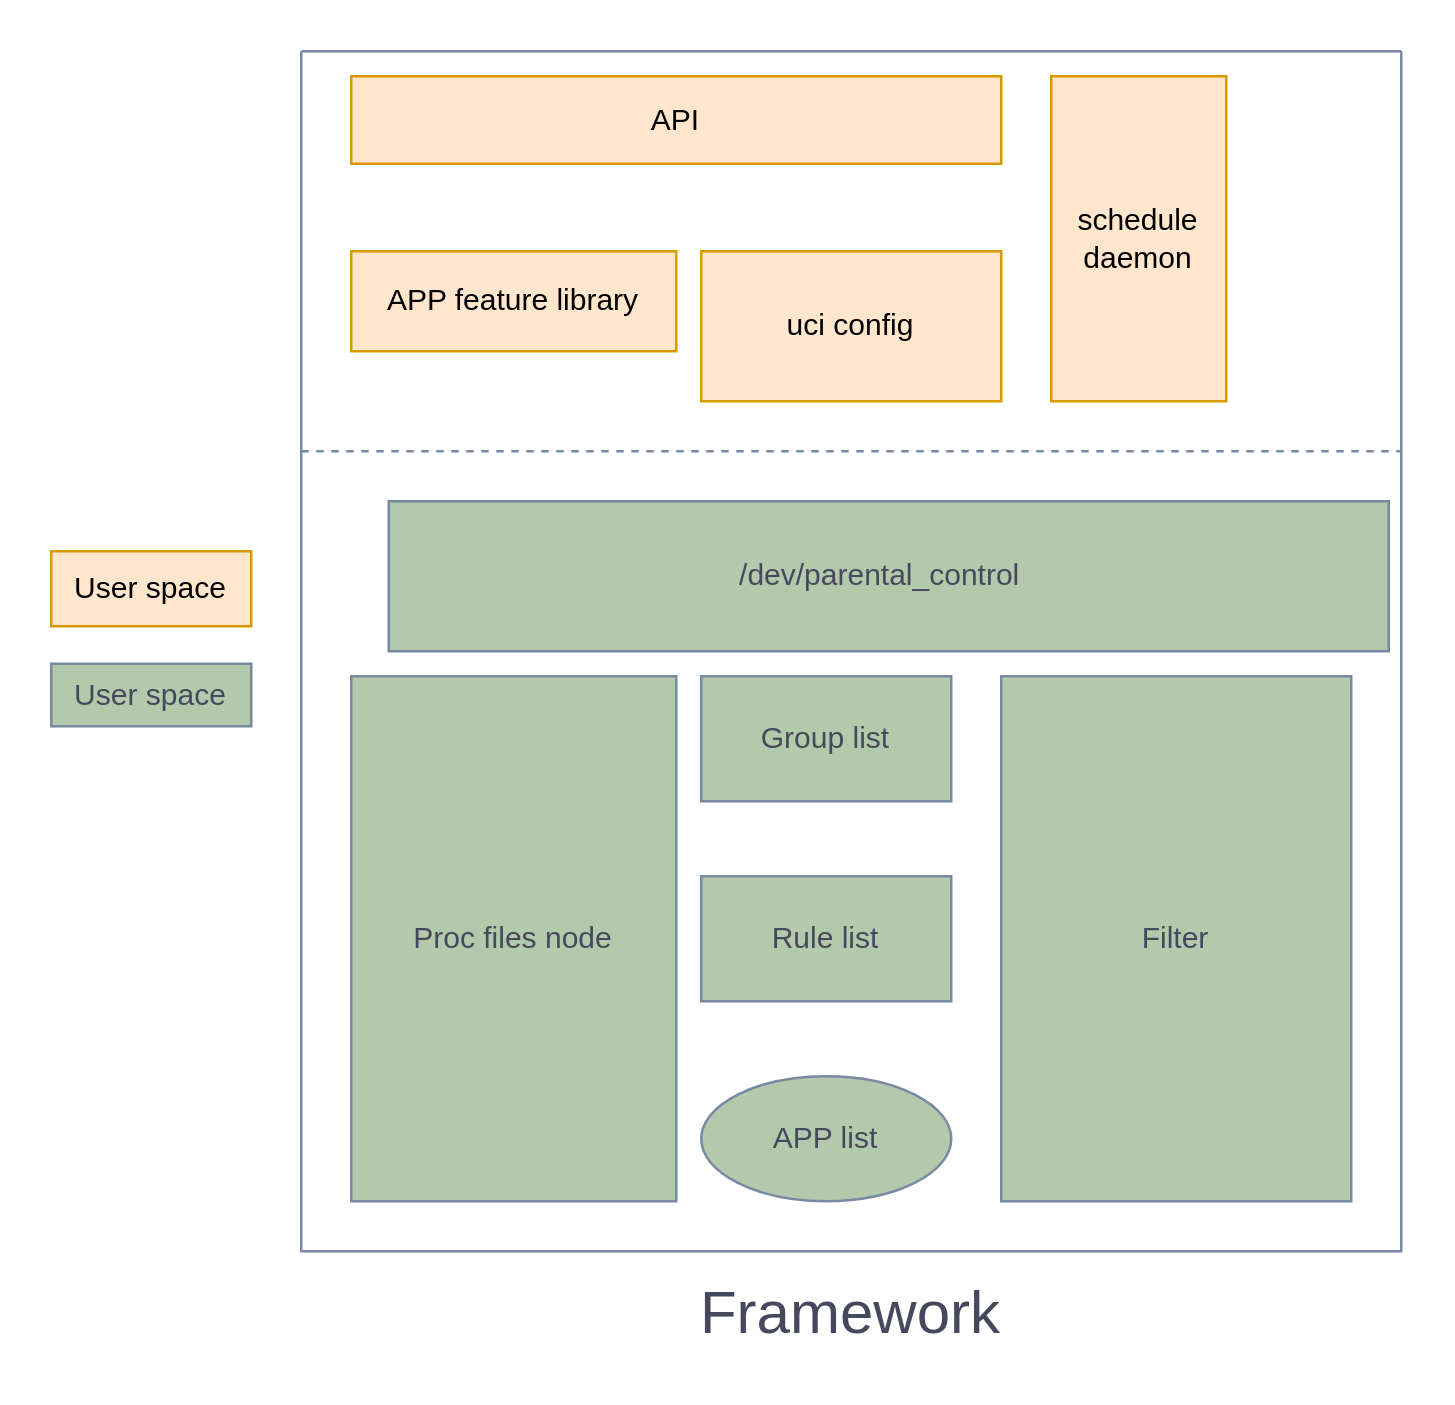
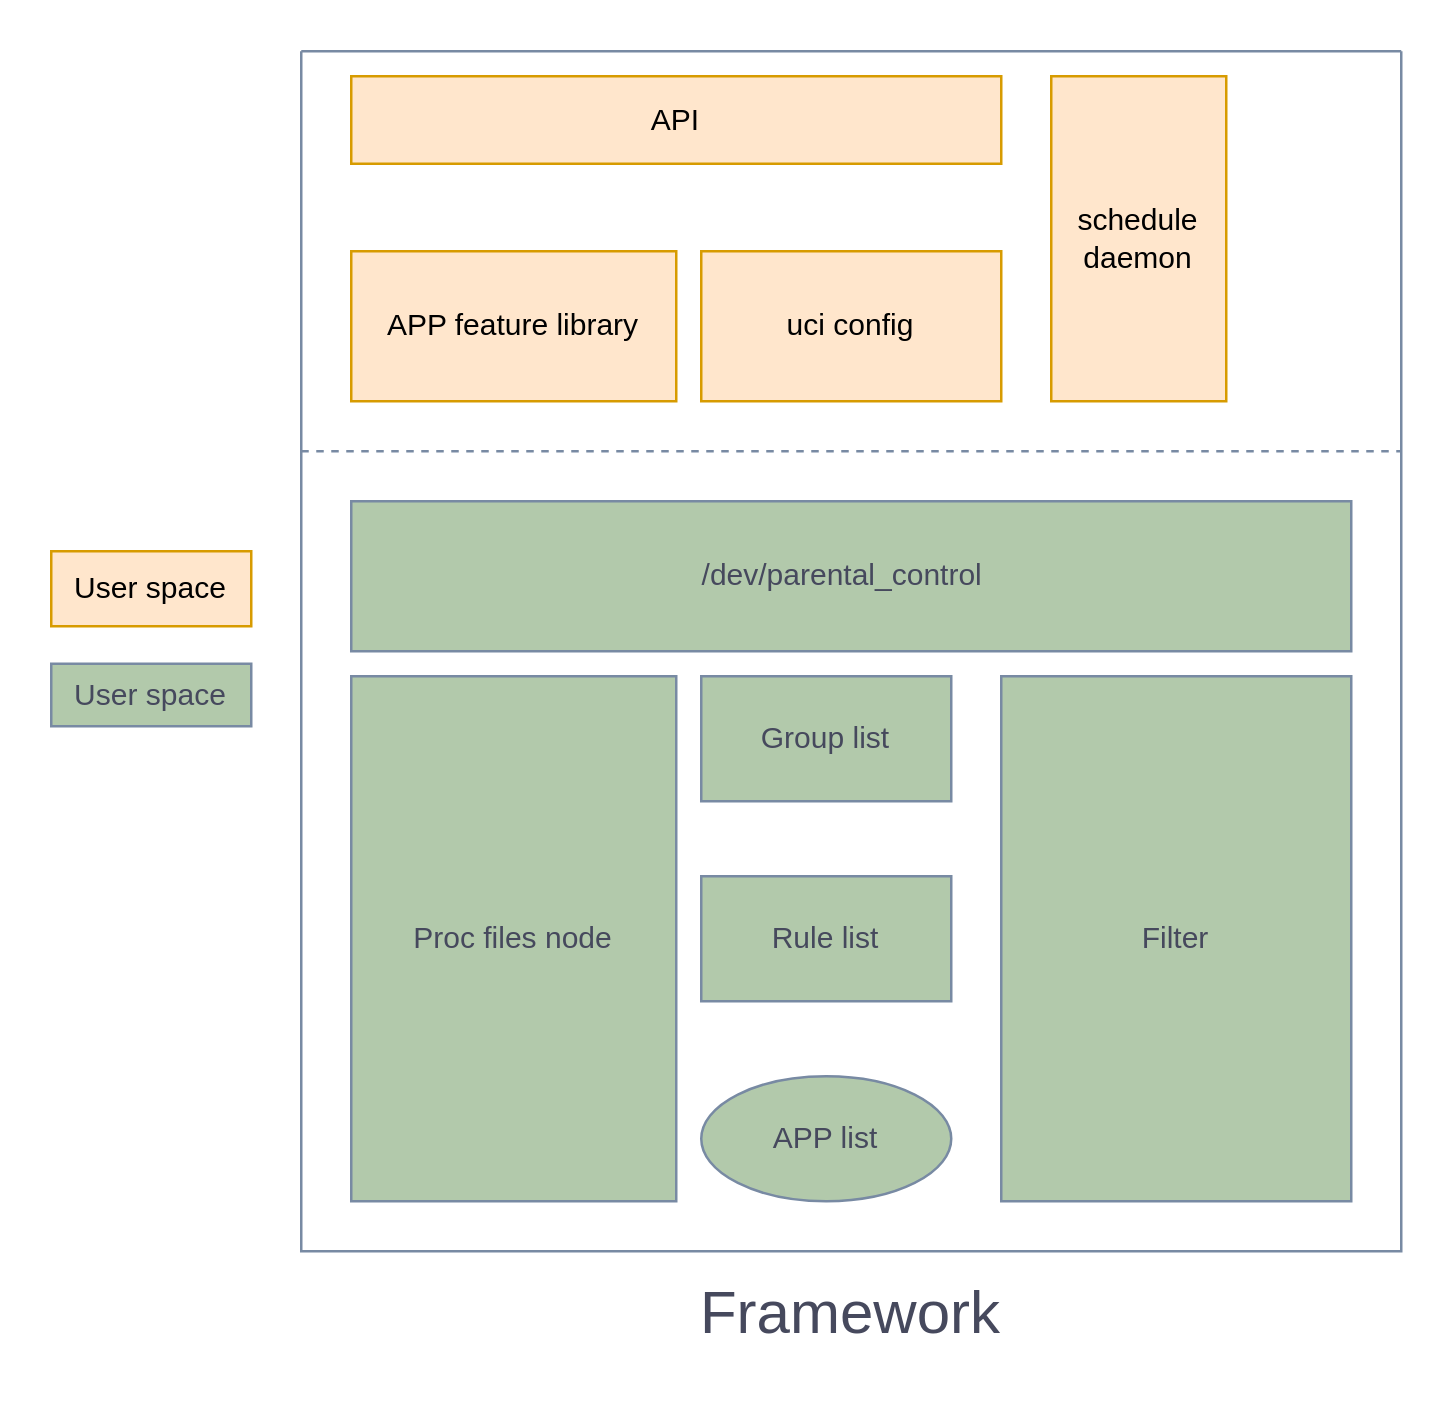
(514, 301) -> (514, 326)
(889, 576) -> (851, 576)
